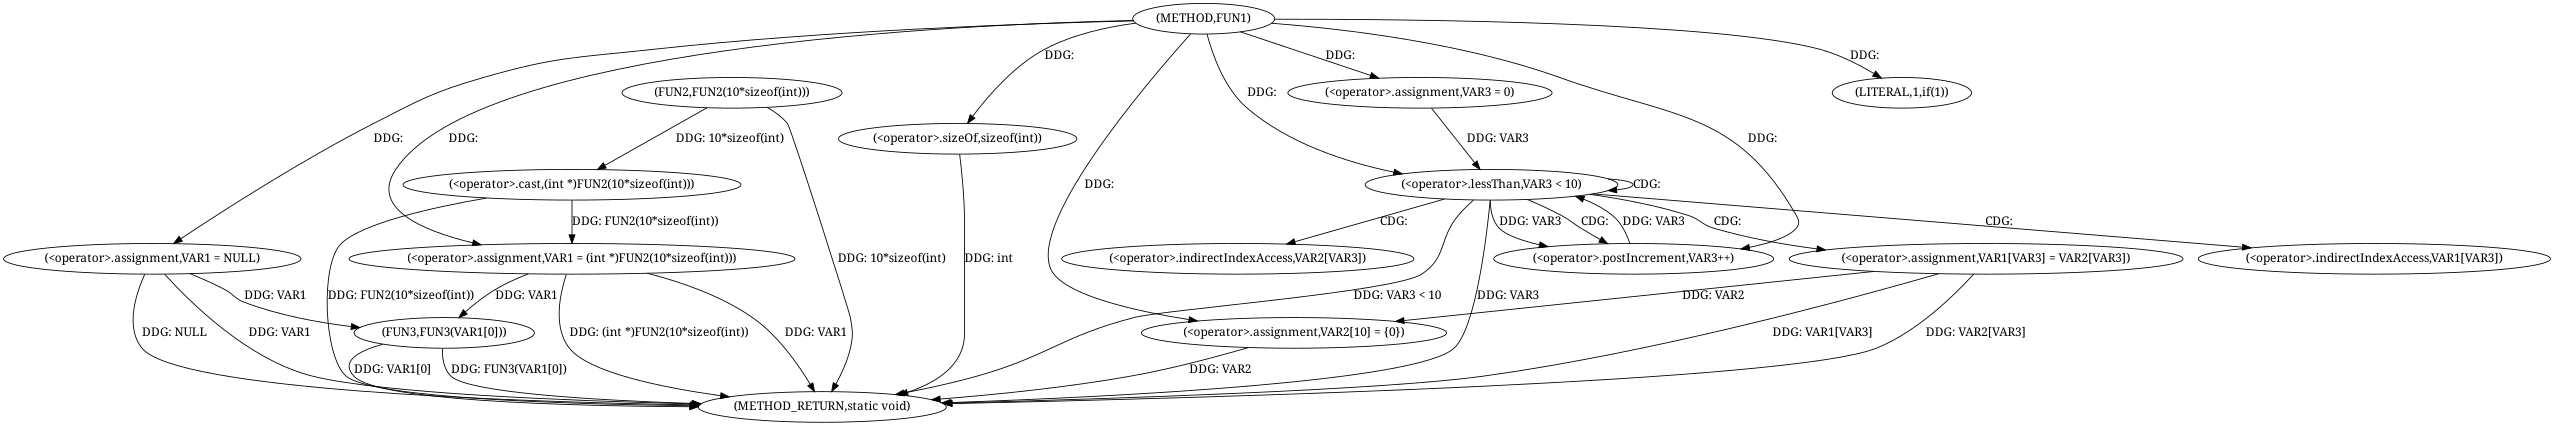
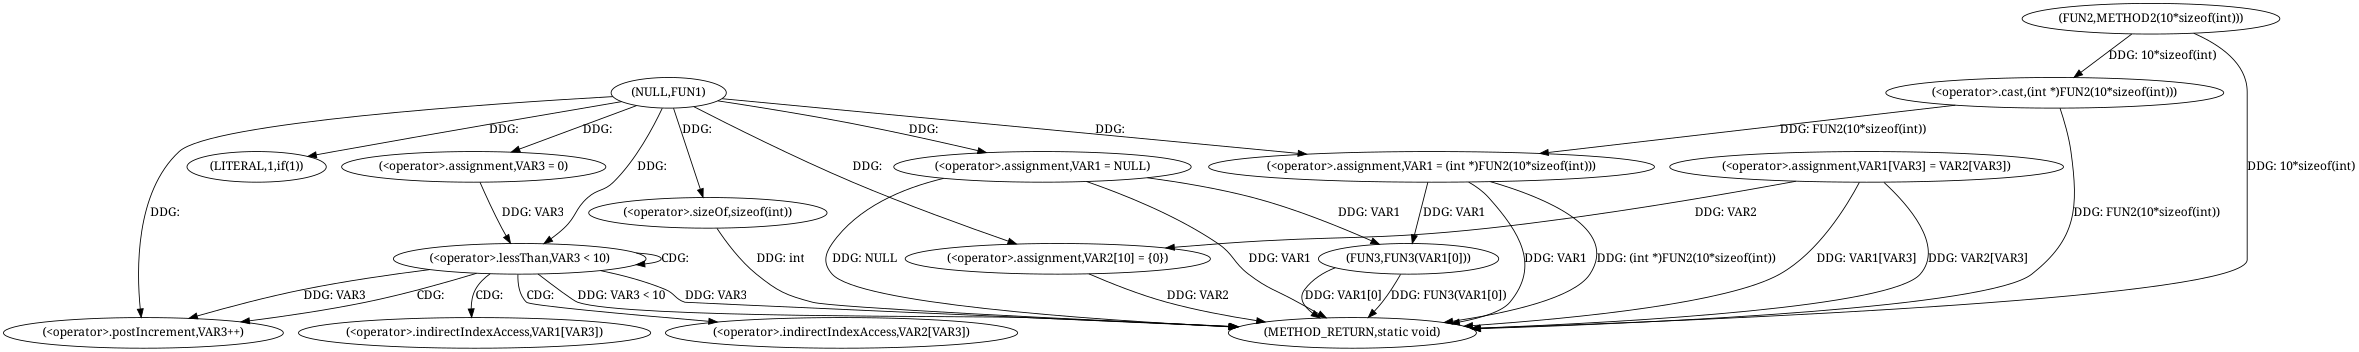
(1204, 19) -> (669, 93)
(732, 93) -> (2151, 19)
(1612, 215) -> none
(1703, 223) -> none
